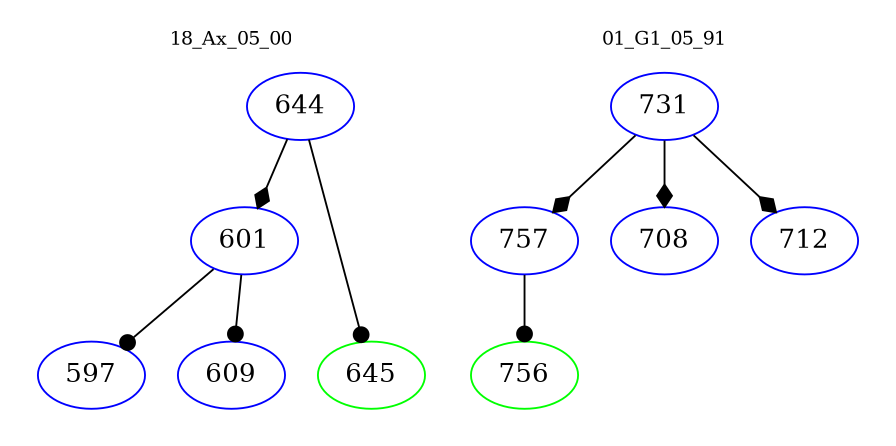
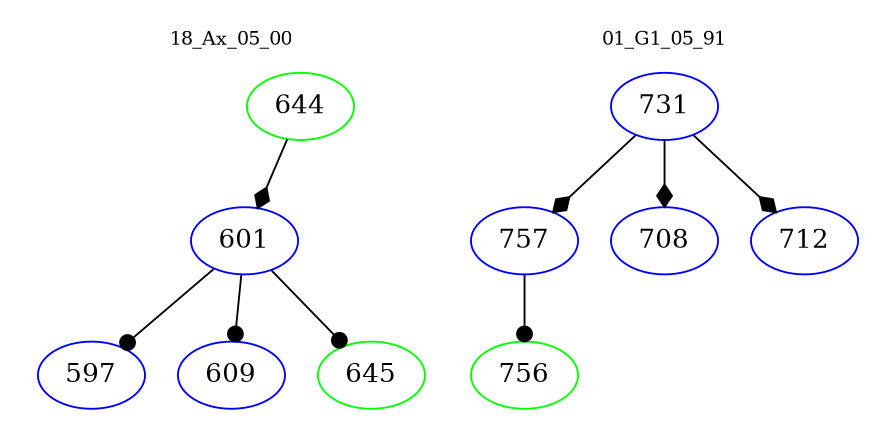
(301, 106) -> (301, 106)
(334, 233) -> (303, 303)
